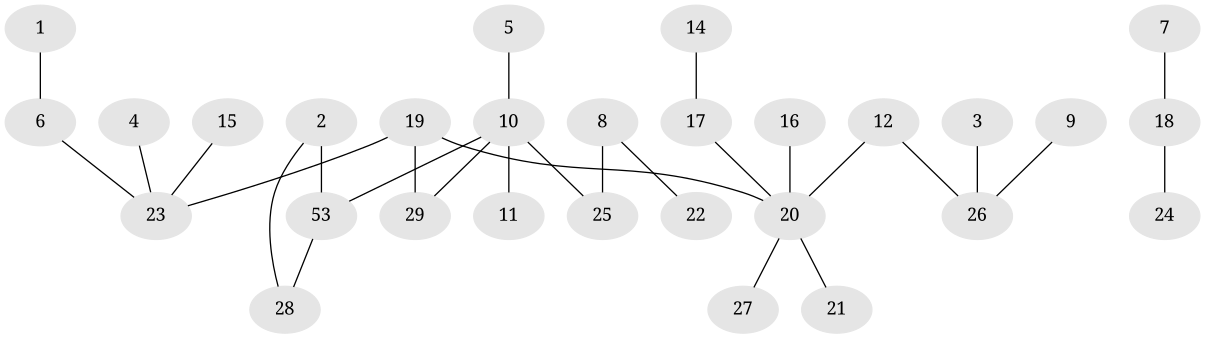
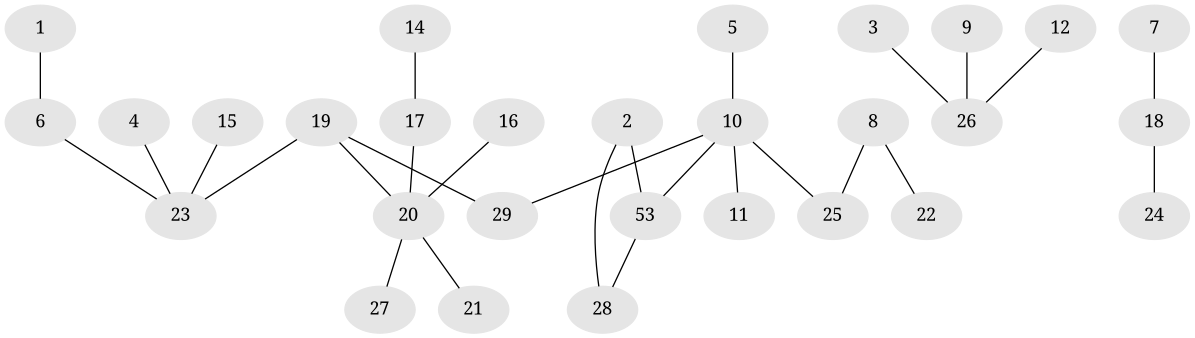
(837, 169) -> none
